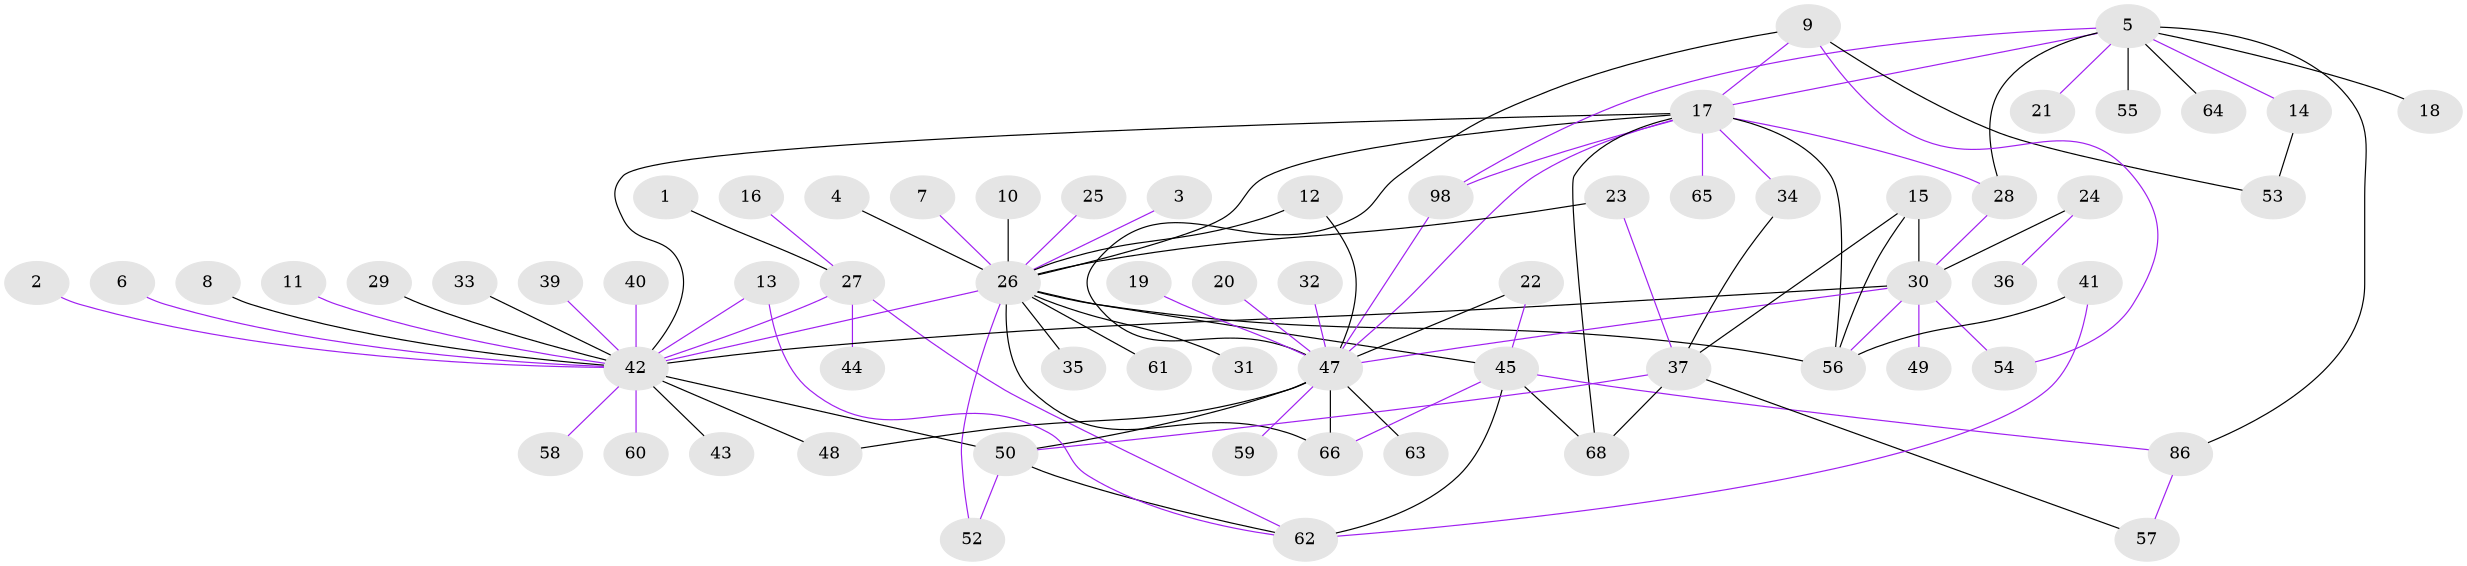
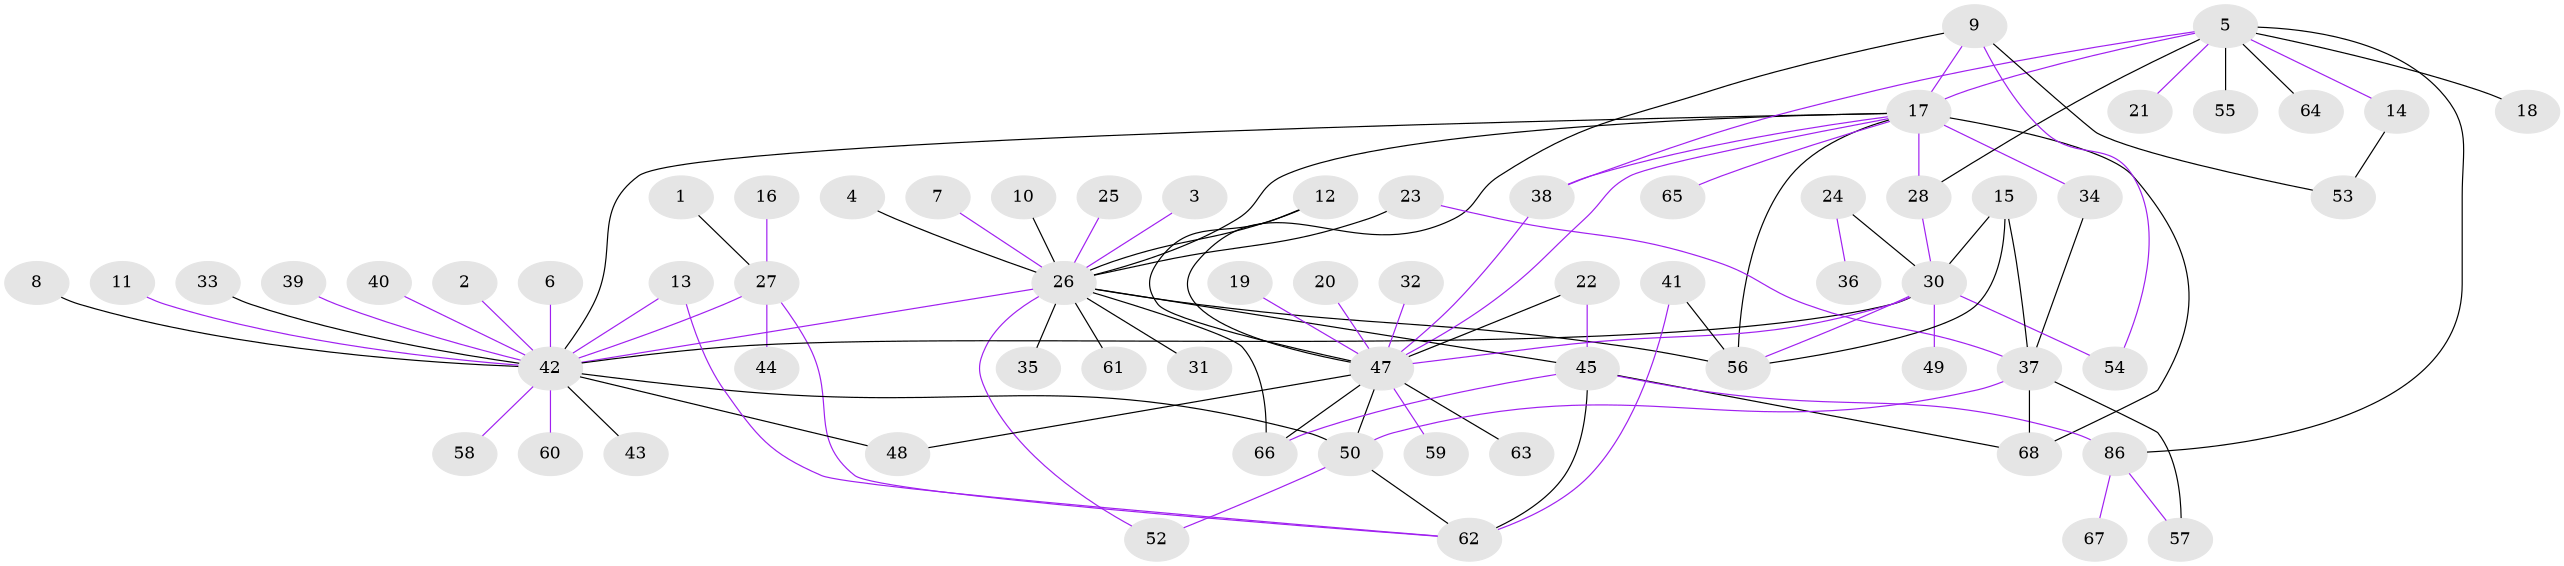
(1441, 197) -> (1542, 197)
(379, 283) -> none
none -> (2095, 540)
